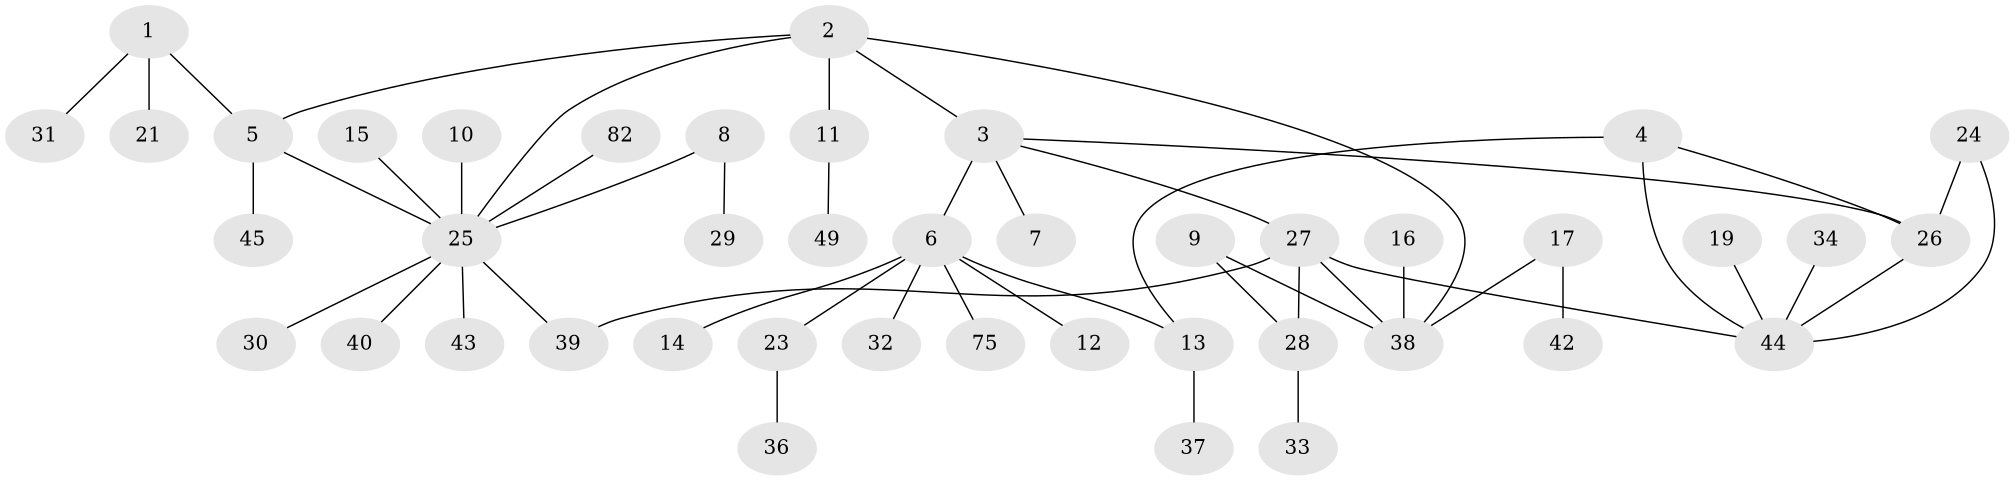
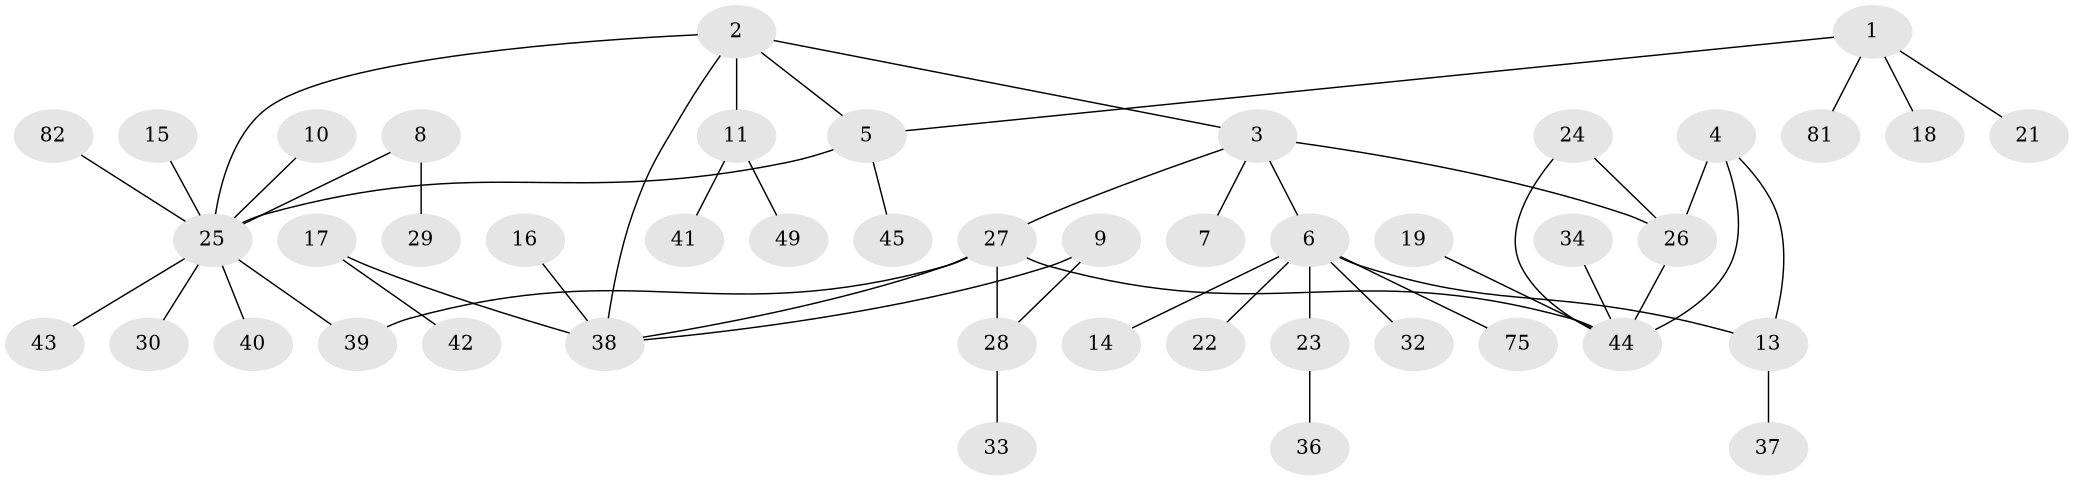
(45, 136) -> (1821, 136)
none -> (1925, 136)
none -> (685, 240)
(1090, 344) -> (1206, 344)
